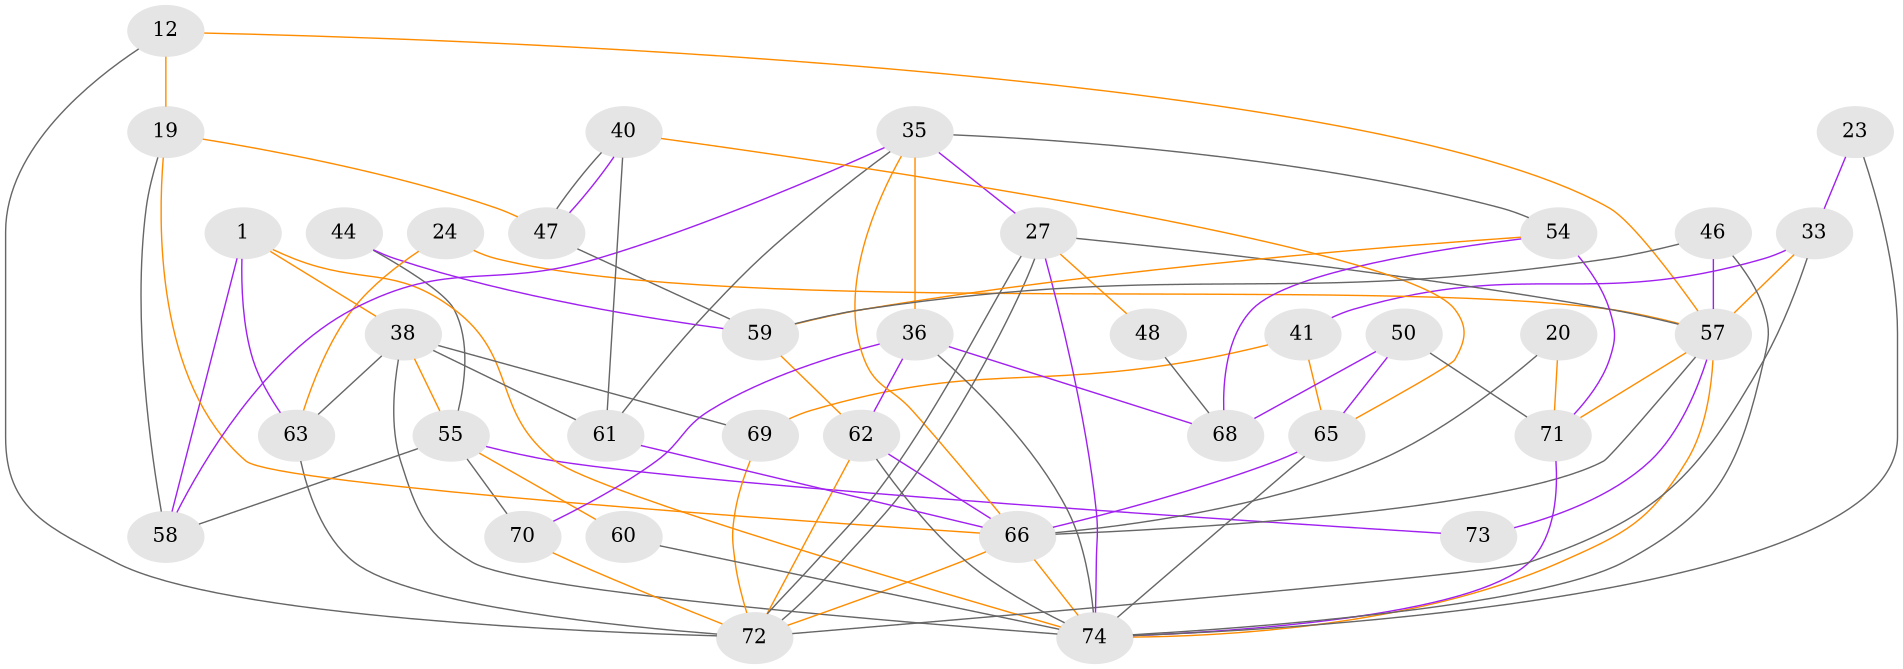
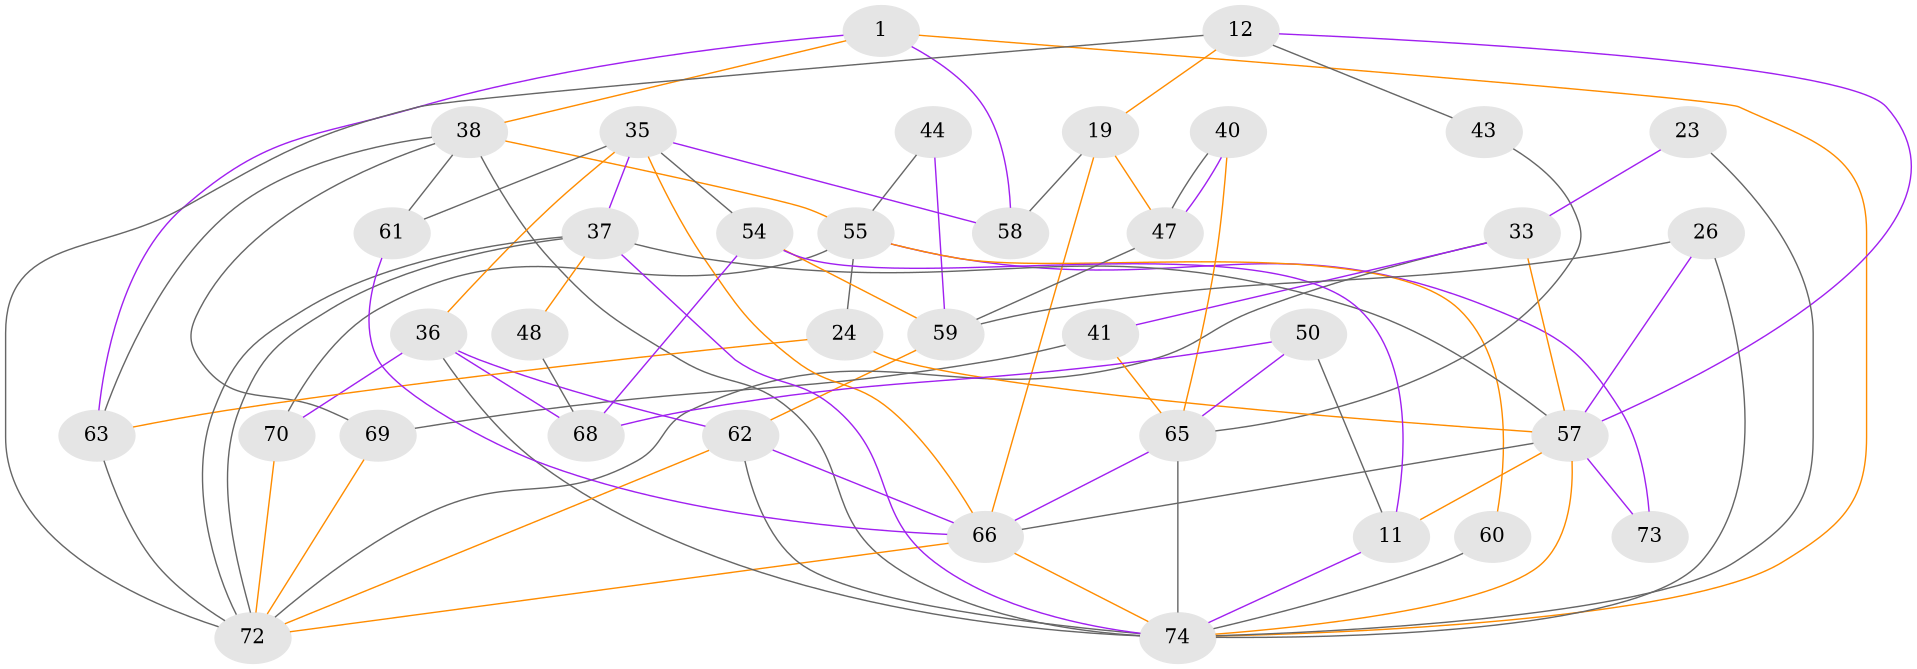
(982, 78) -> (1824, 84)
none -> (1484, 132)
(1039, 233) -> (600, 233)
(1713, 233) -> (1706, 233)
(615, 290) -> none
(1559, 335) -> none
(1015, 378) -> (708, 393)
(1553, 436) -> (1392, 537)
(297, 490) -> (849, 294)
